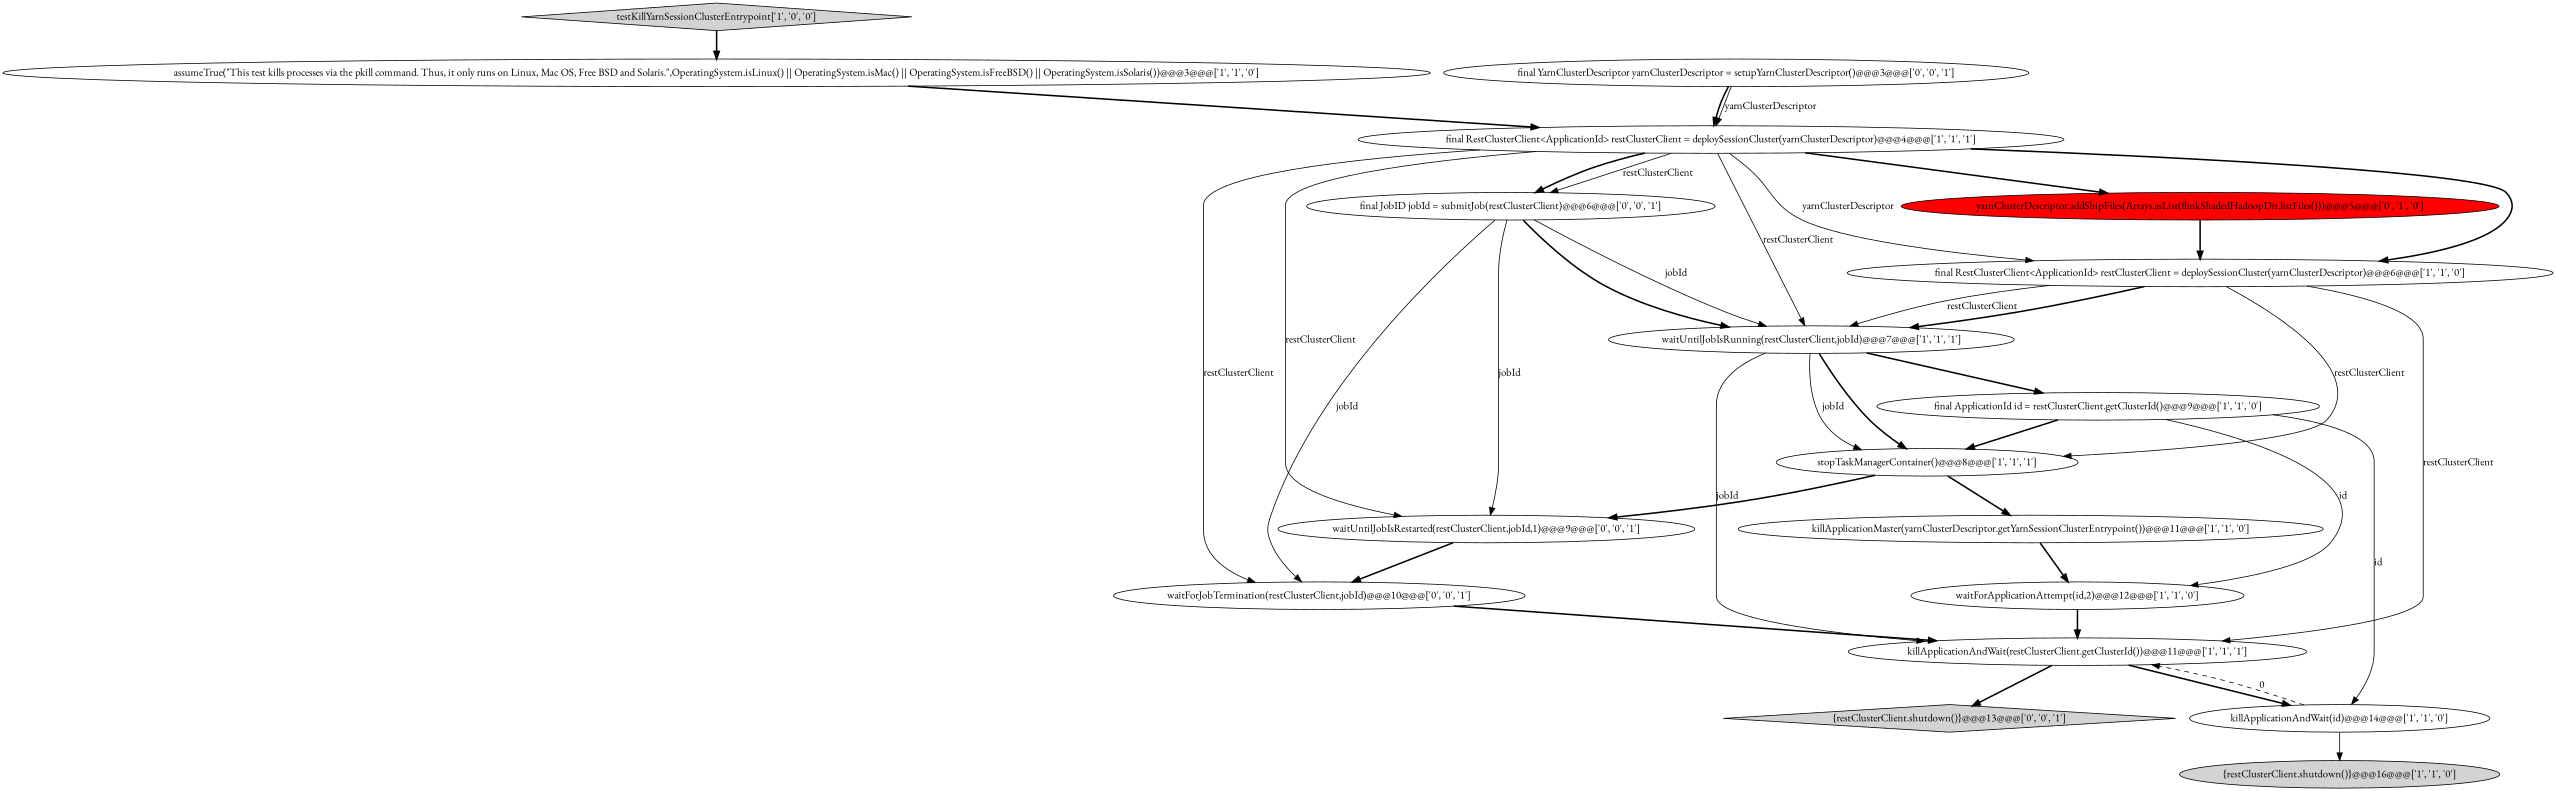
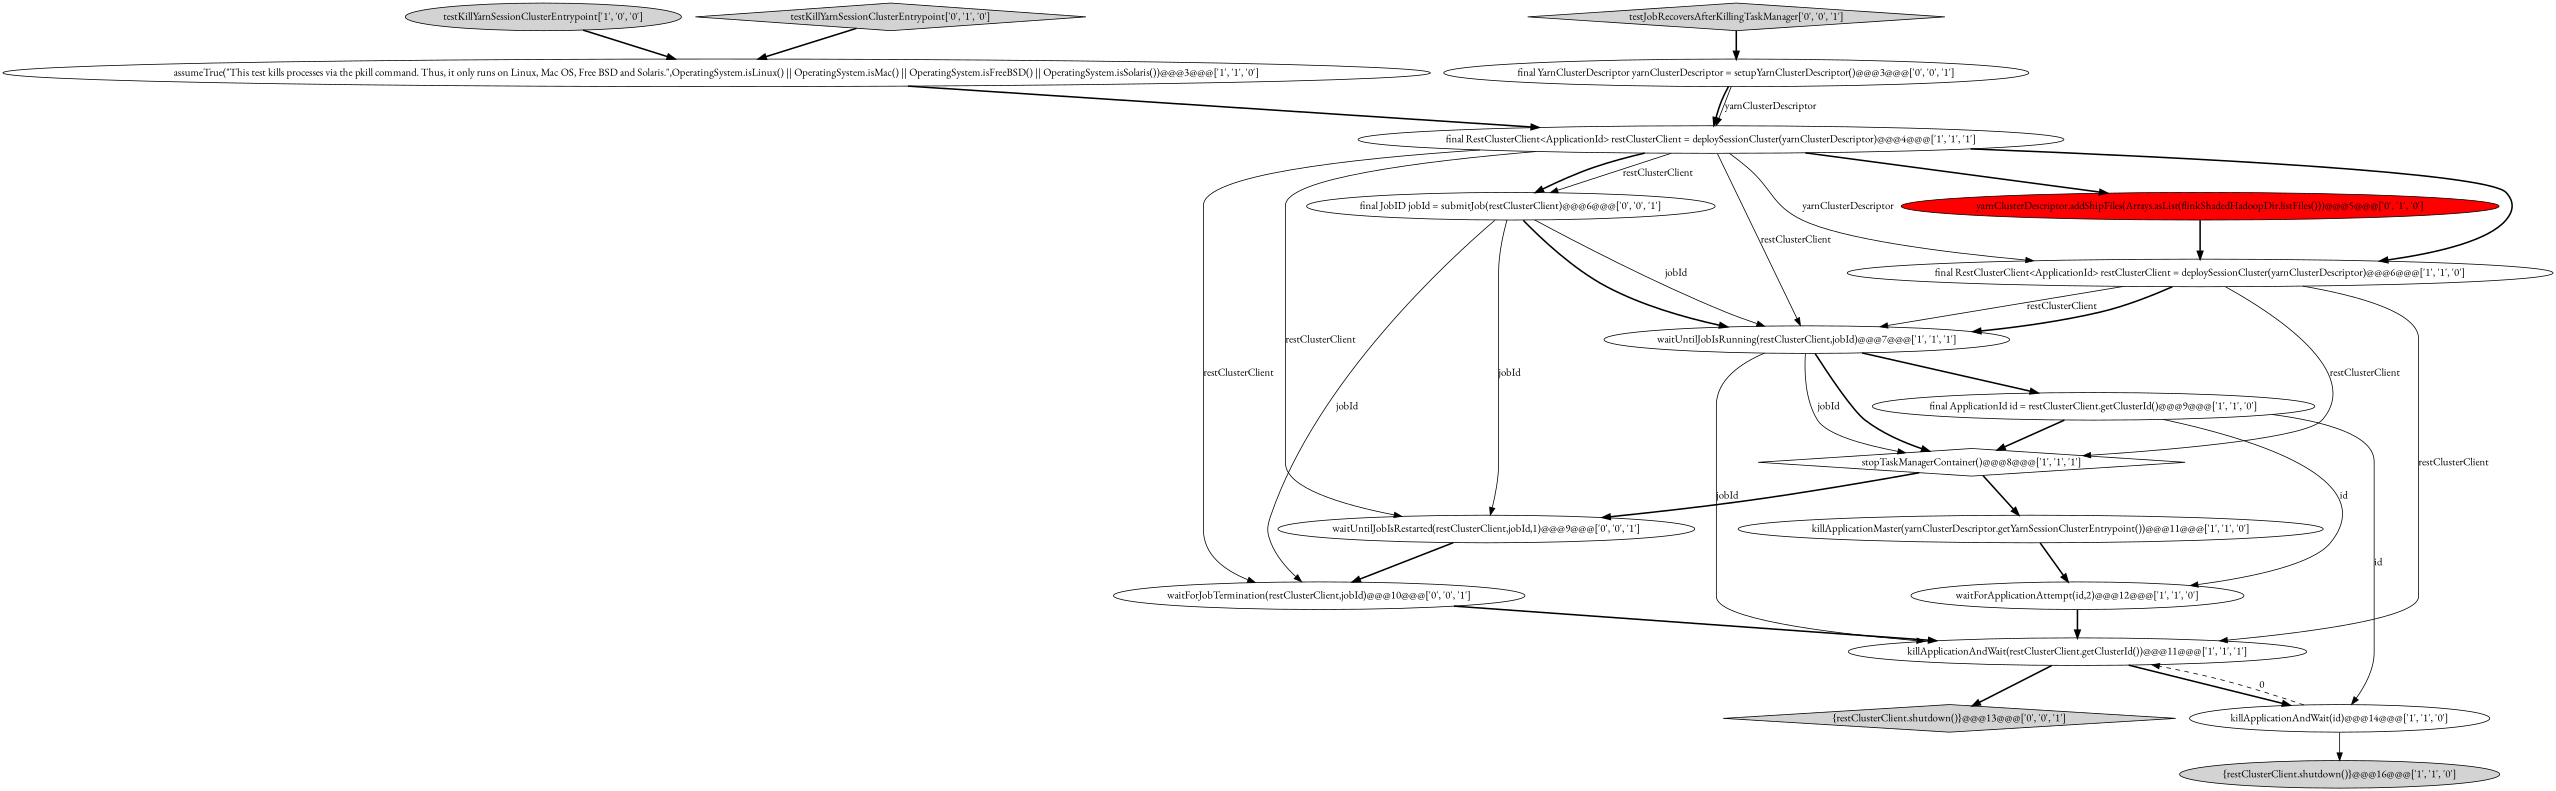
(717, 17) -> (543, 17)
none -> (891, 17)
none -> (1736, 17)
(1927, 462) -> (1972, 462)
